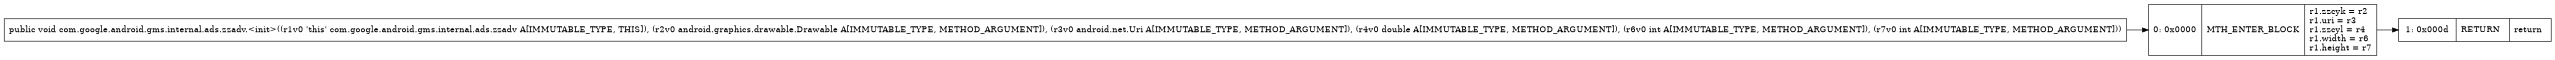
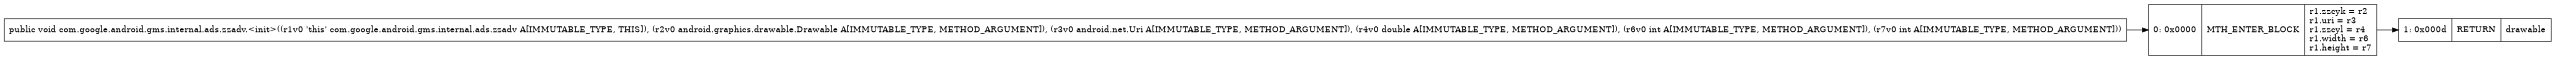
(2528, 30) -> (2526, 30)
